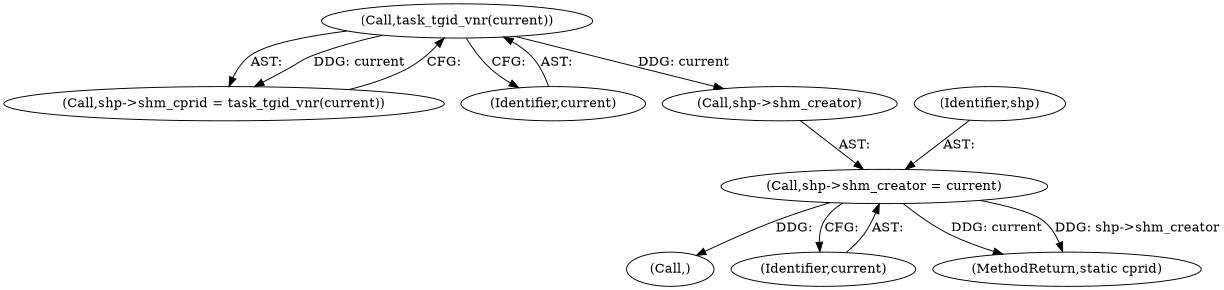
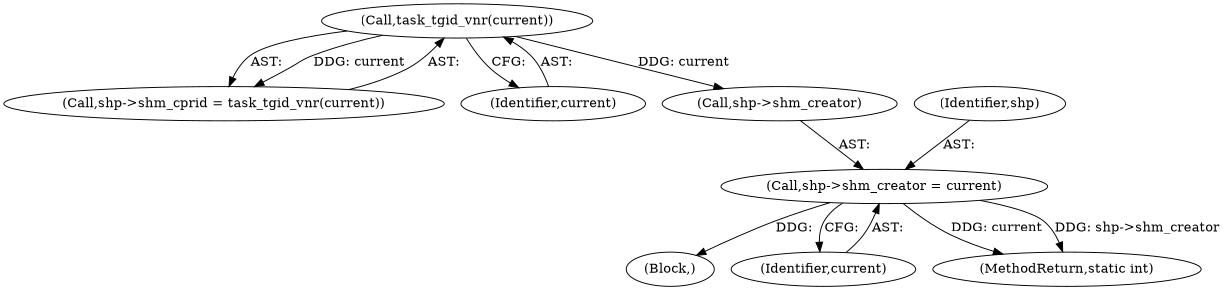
(446, 62) -> (446, 62)
(670, 269) -> (670, 269)
(1067, 269) -> (1067, 269)
